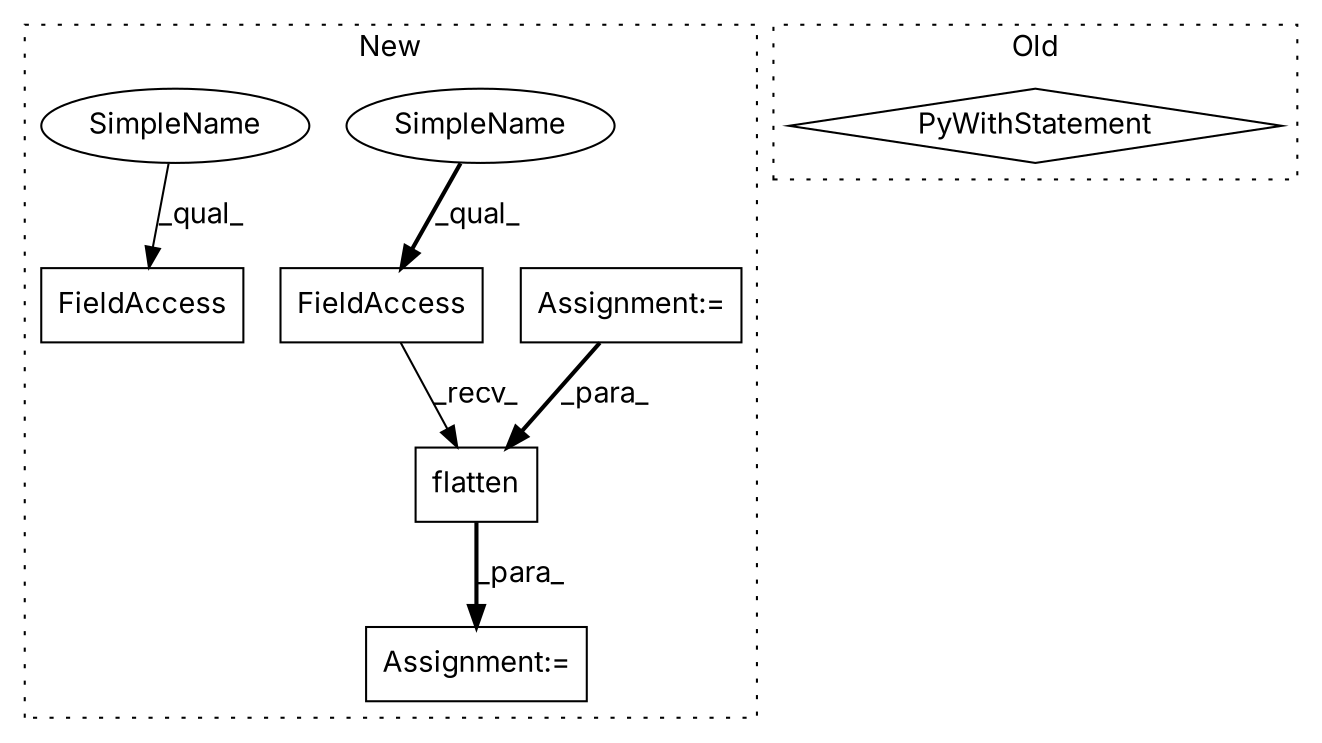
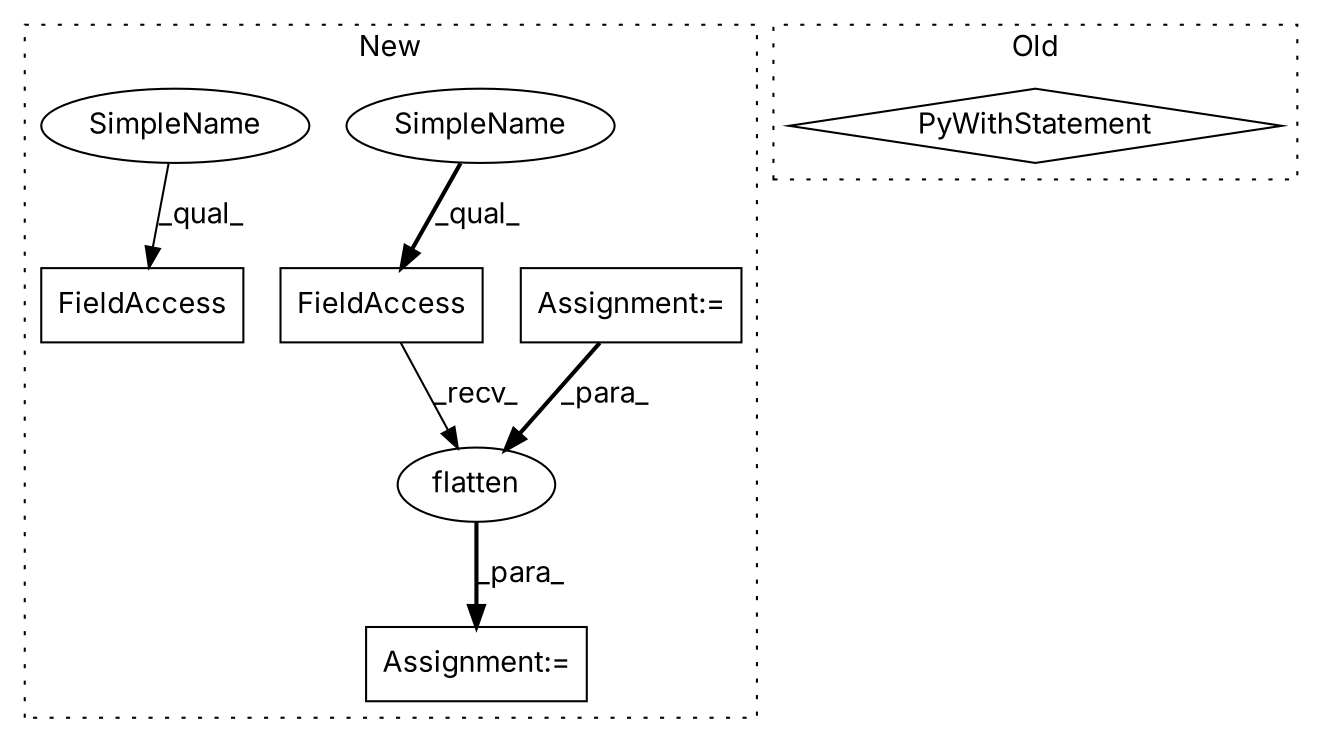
(476, 485) -> (476, 485)
